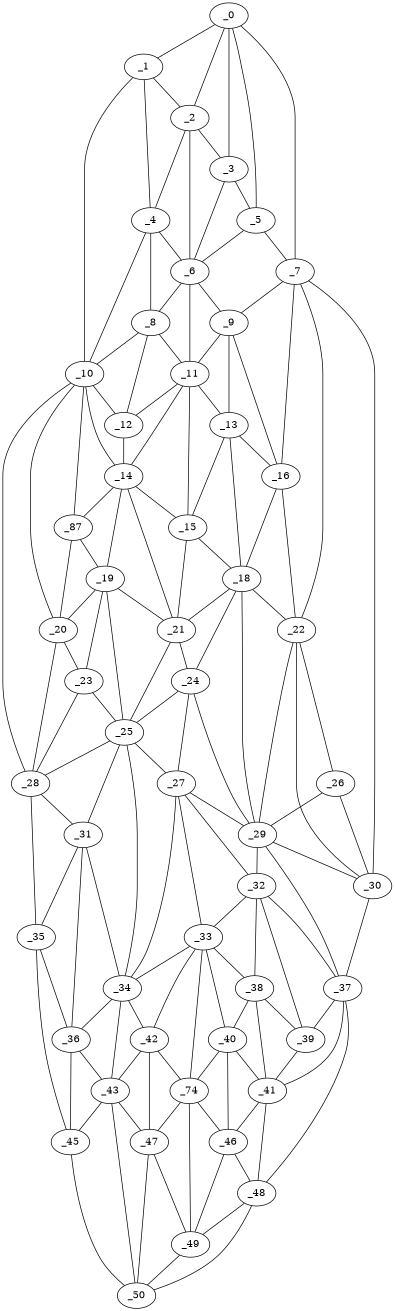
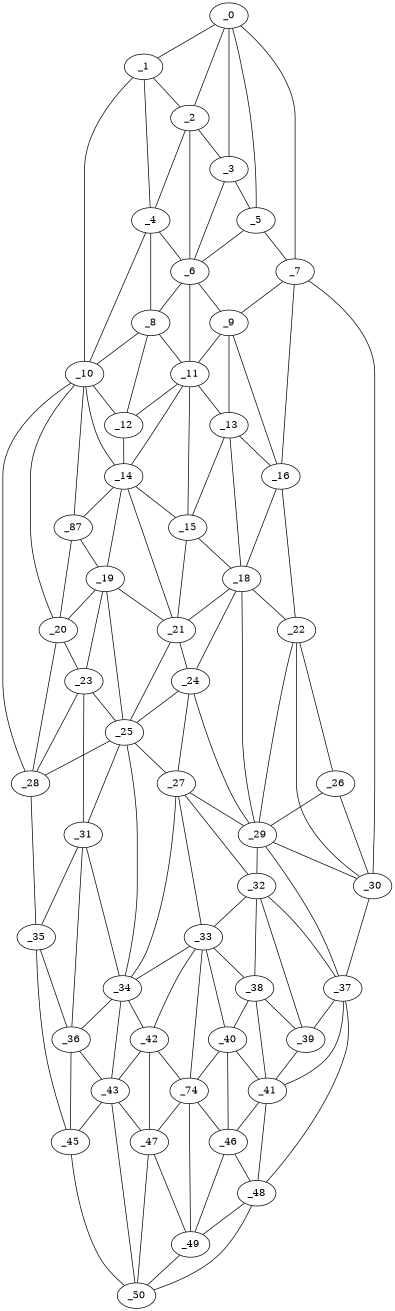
(323, 451) -> none
(57, 809) -> (84, 761)
